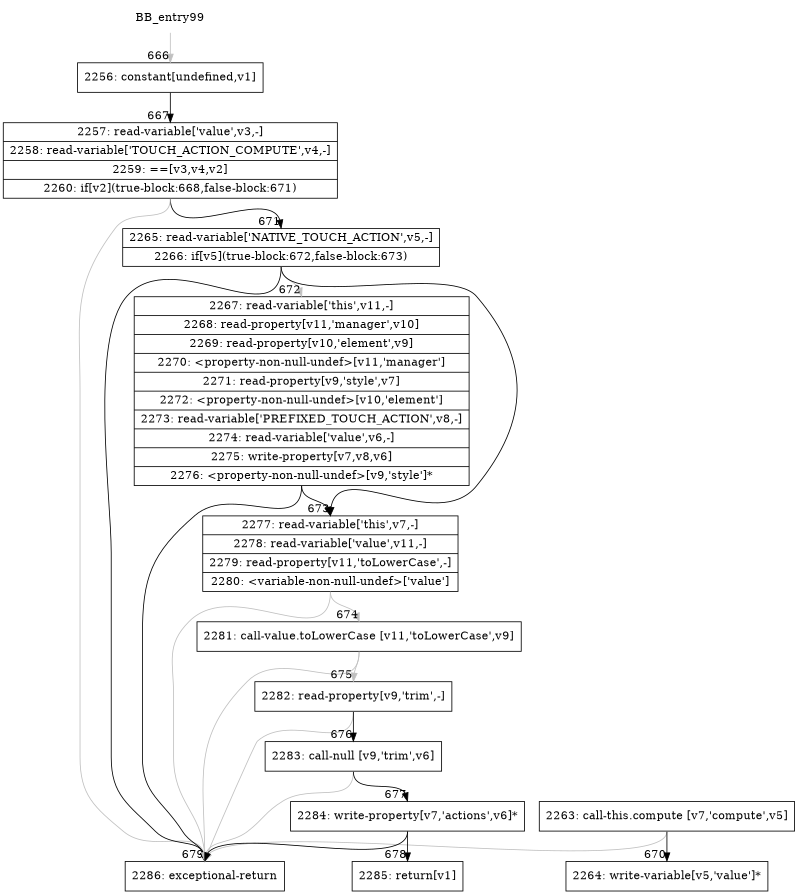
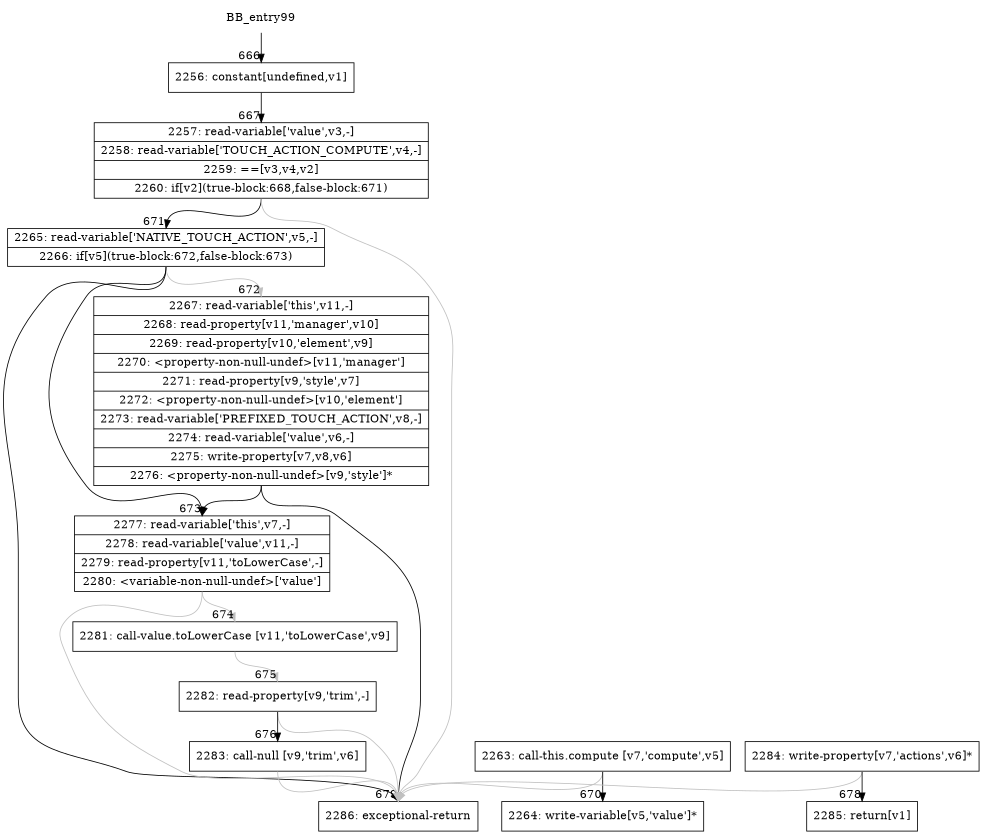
(170, 43) -> (261, 43)
(229, 702) -> none
(376, 786) -> none
(315, 847) -> (634, 787)
